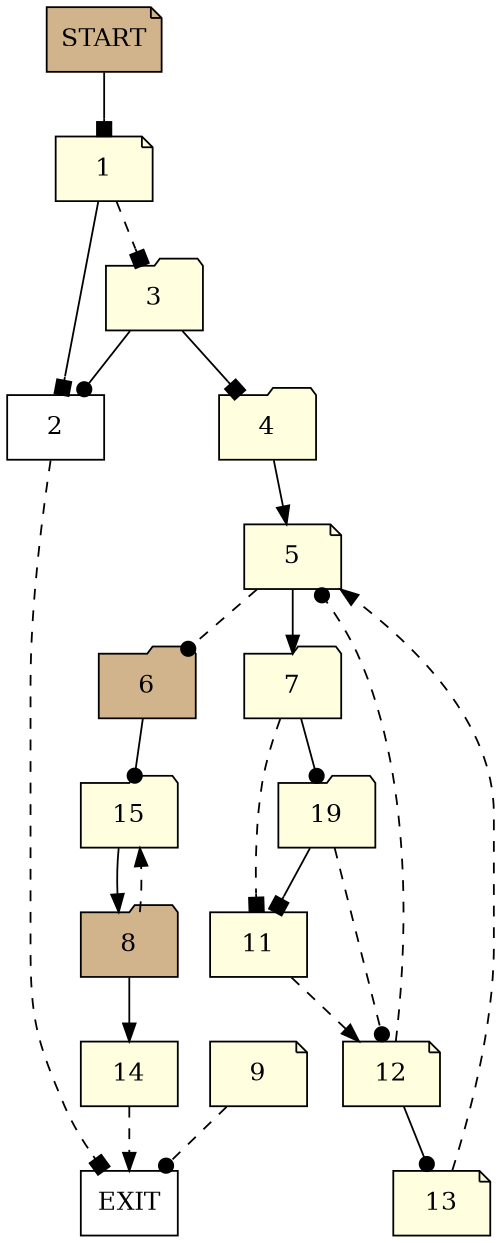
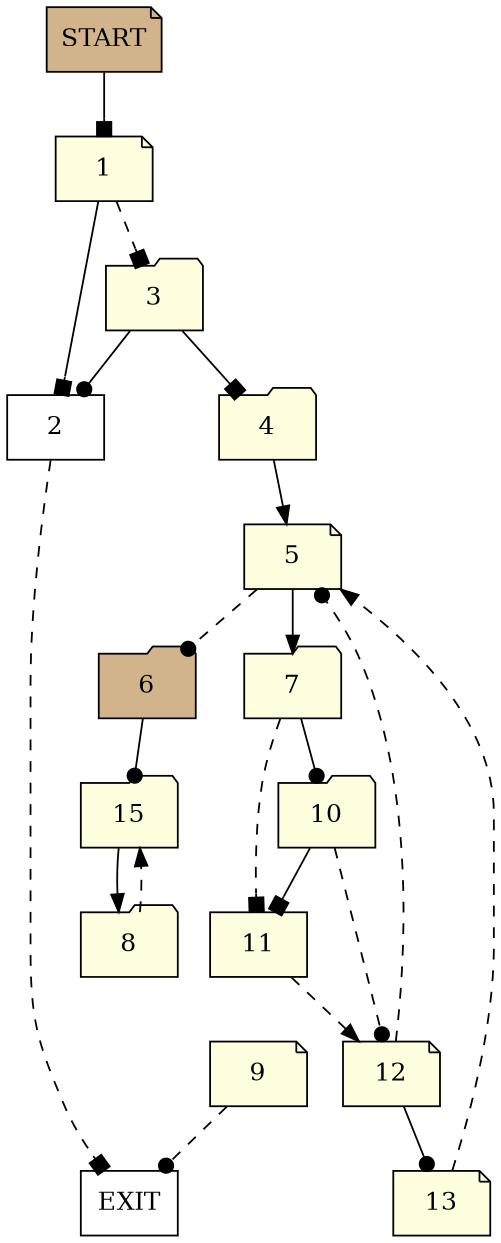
(327, 815) -> (327, 815)
(129, 945) -> (129, 945)
(129, 1074) -> none
